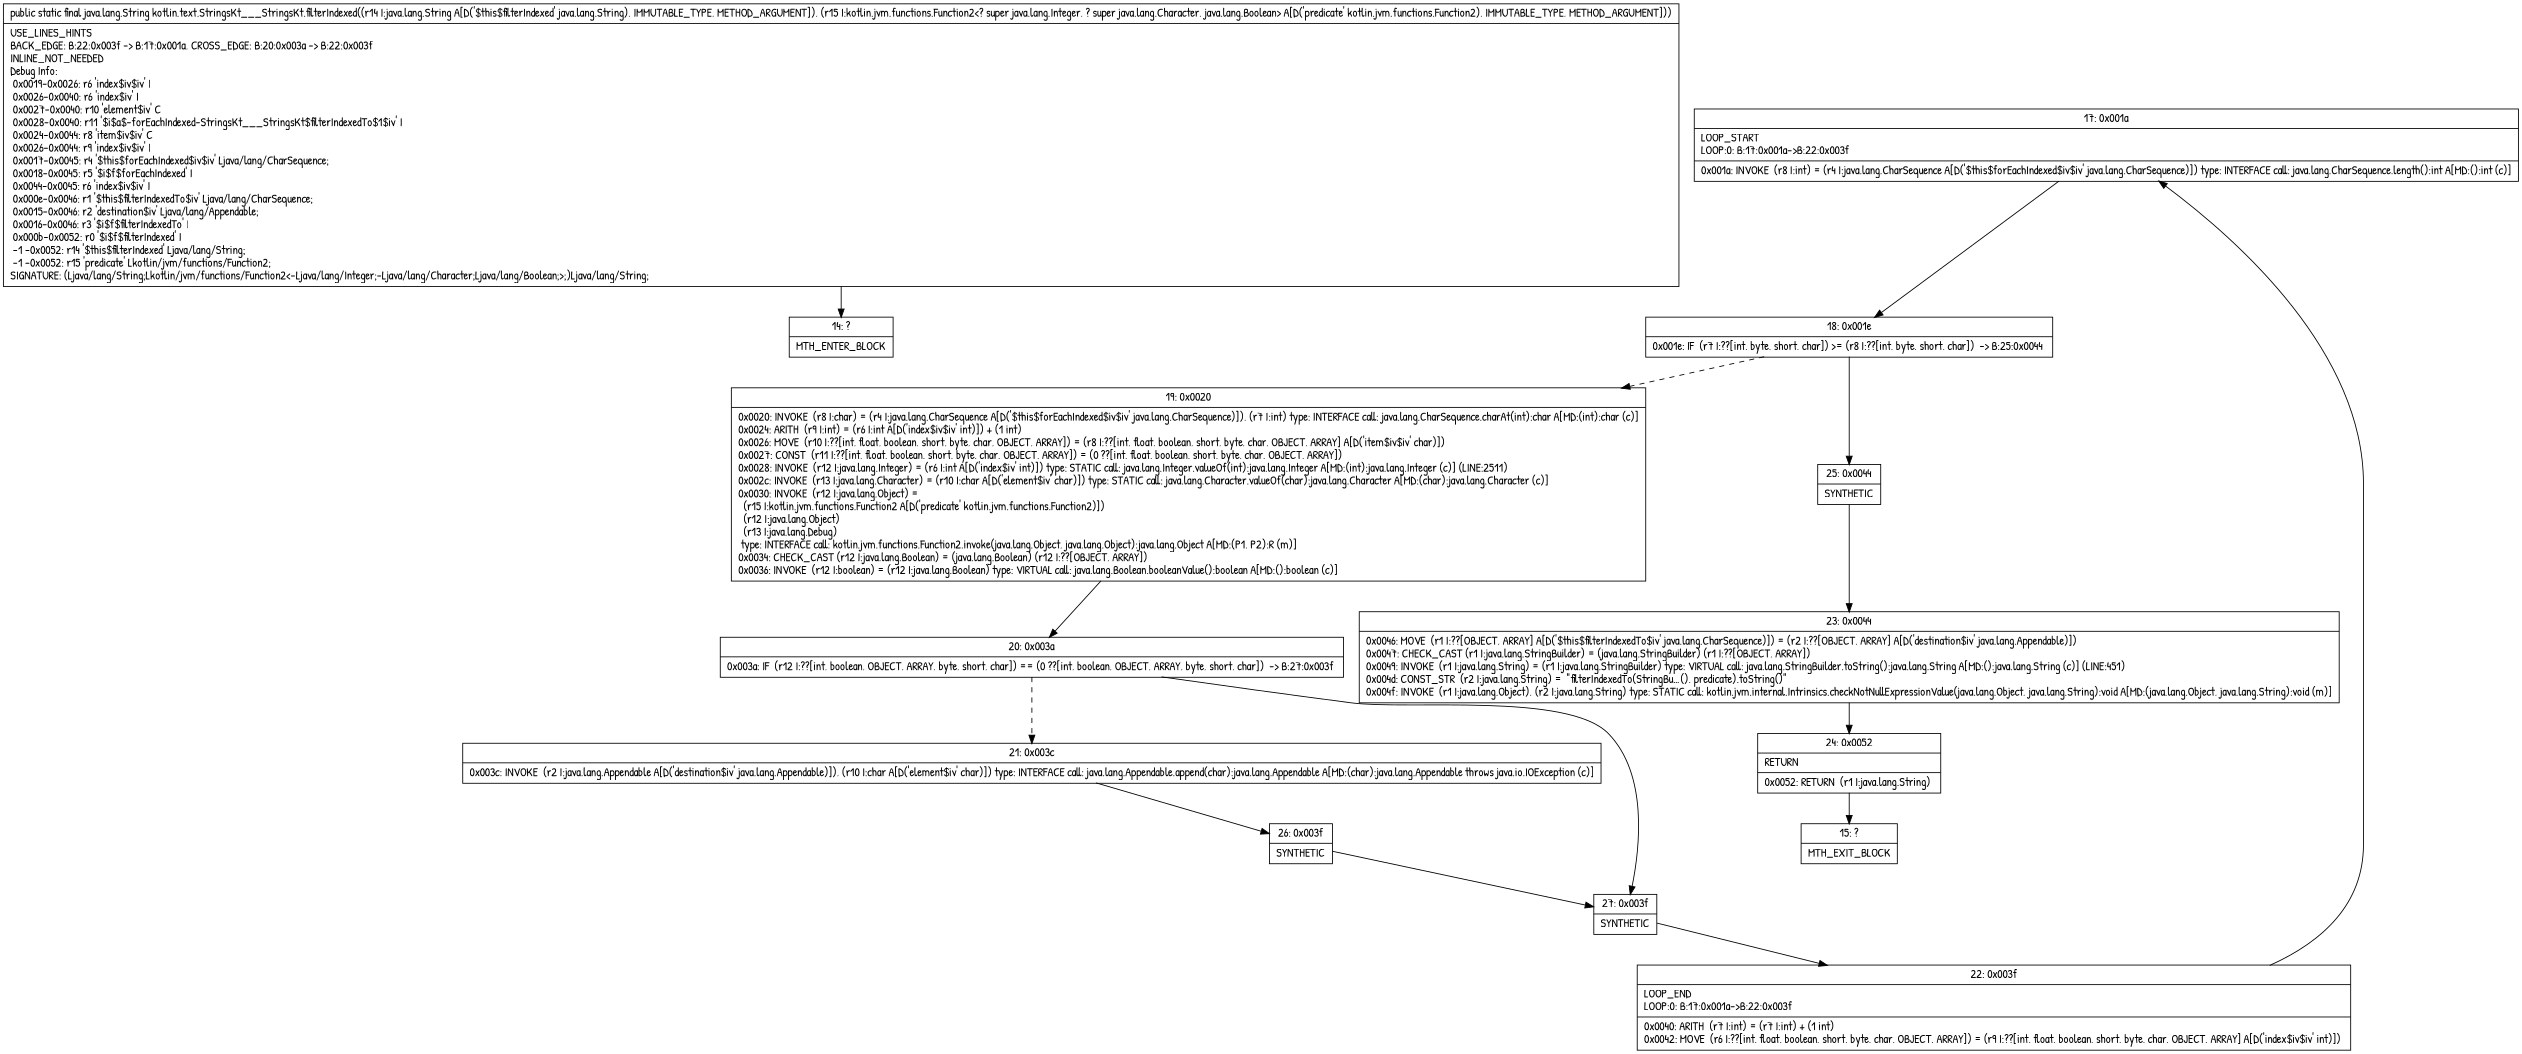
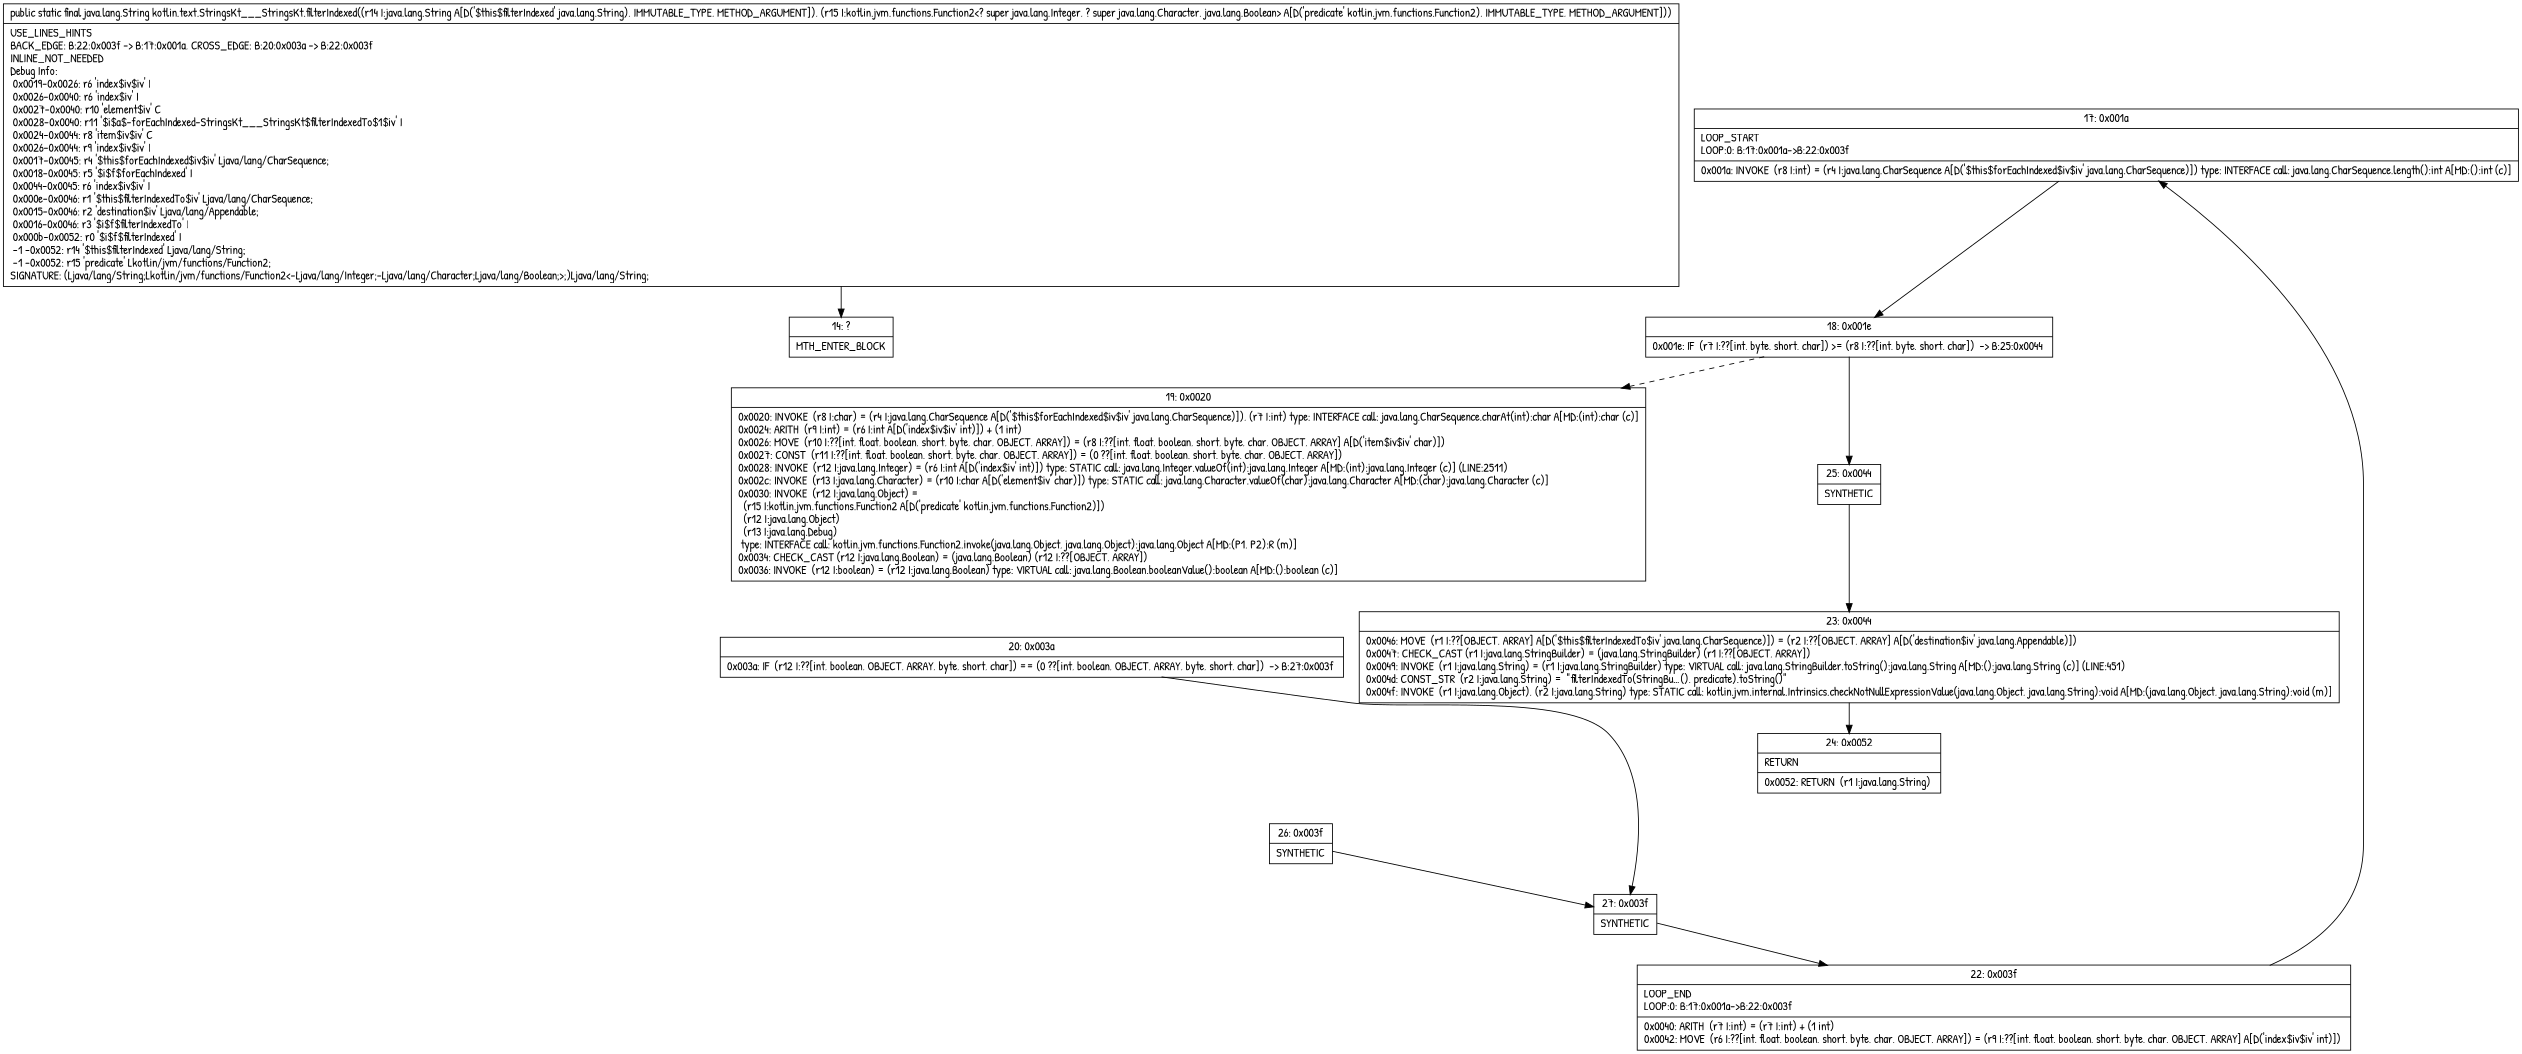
(1078, 606) -> none
(1032, 763) -> none
(1849, 844) -> none
